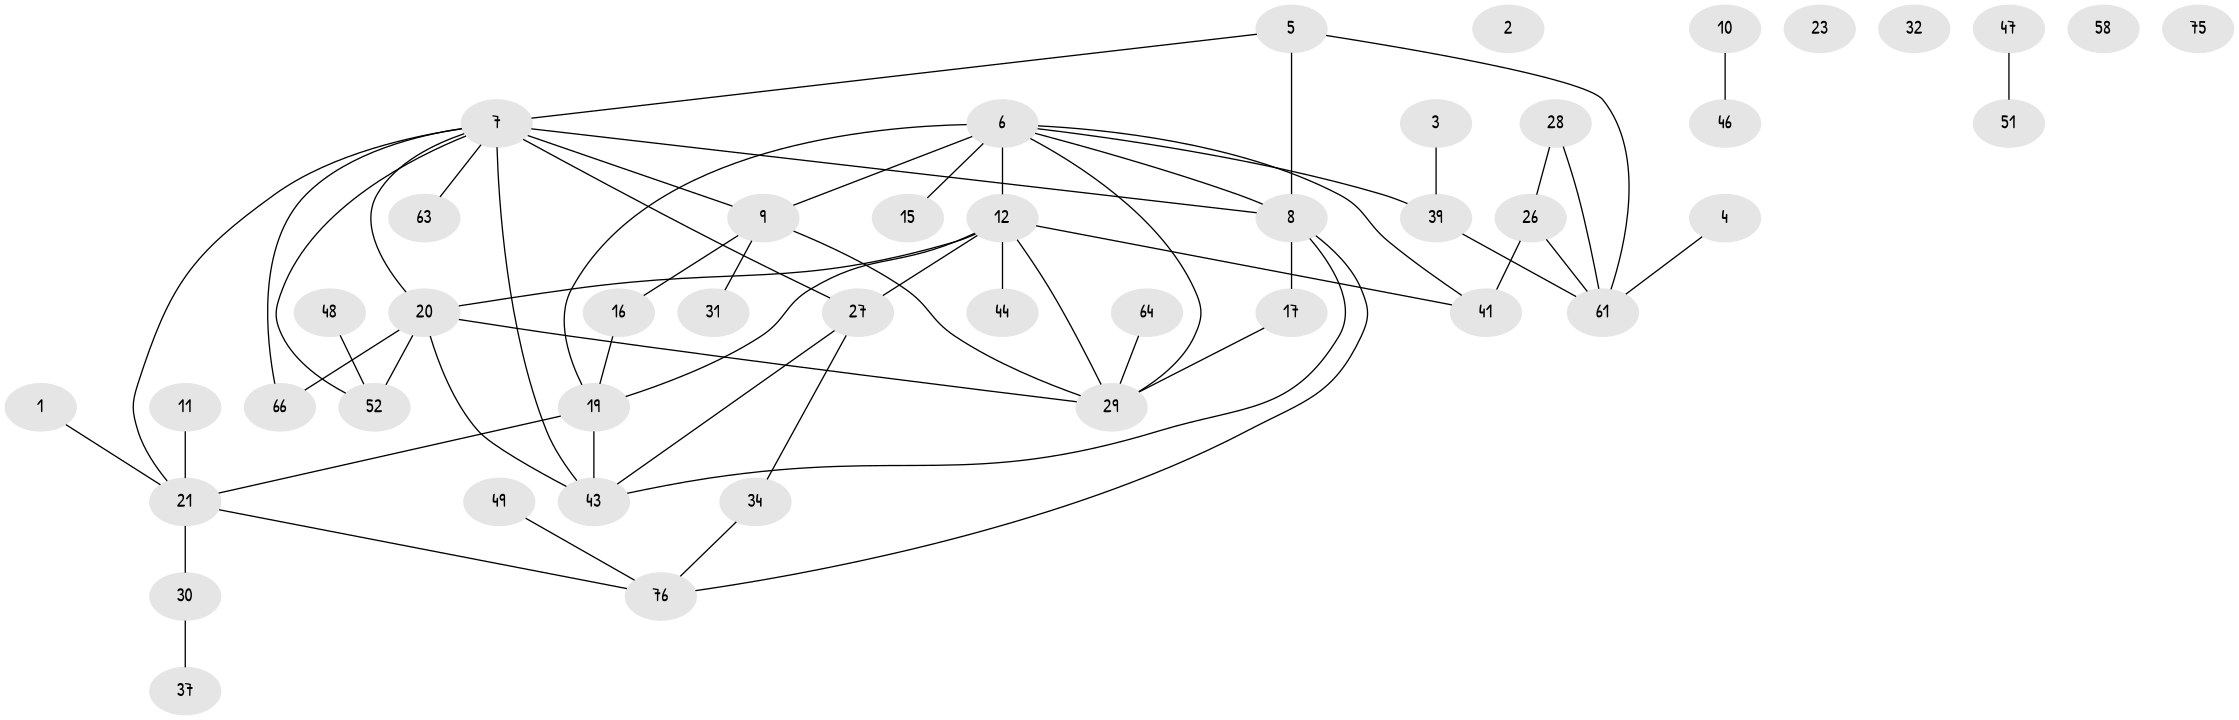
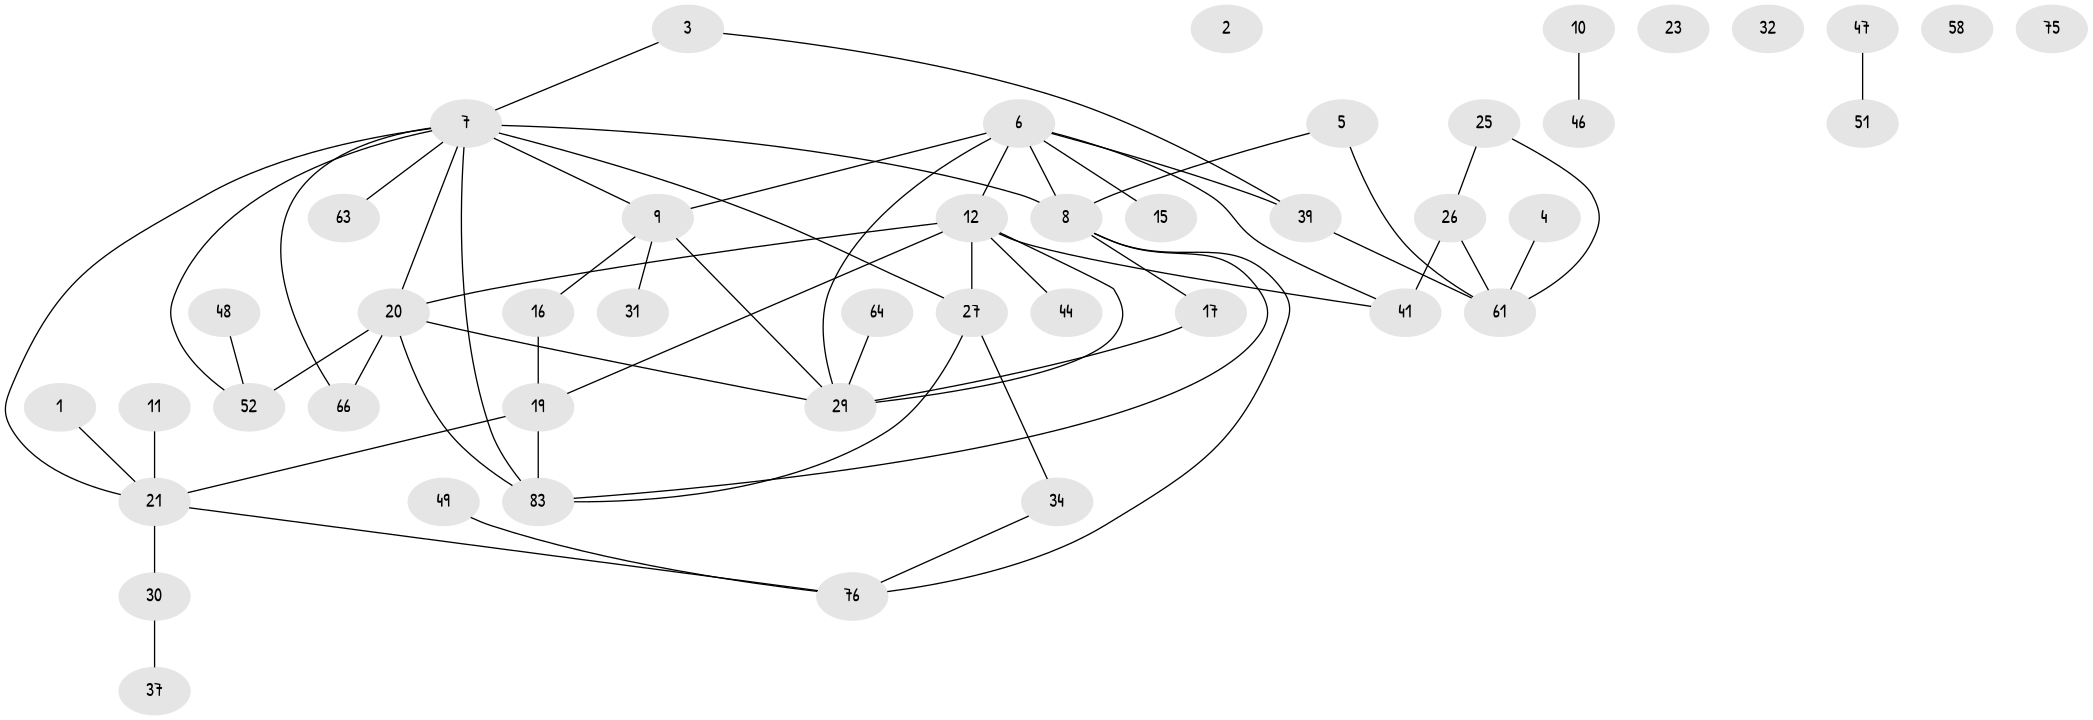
(894, 76) -> (577, 76)
(1556, 124) -> (1484, 124)
(701, 178) -> none
(594, 502) -> (538, 502)
